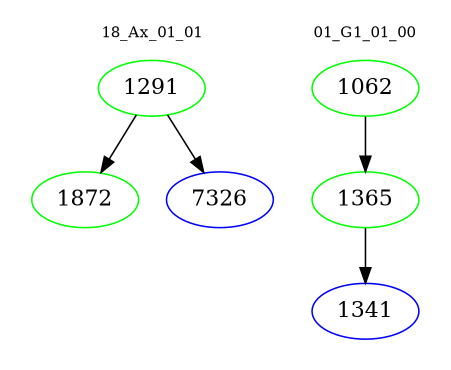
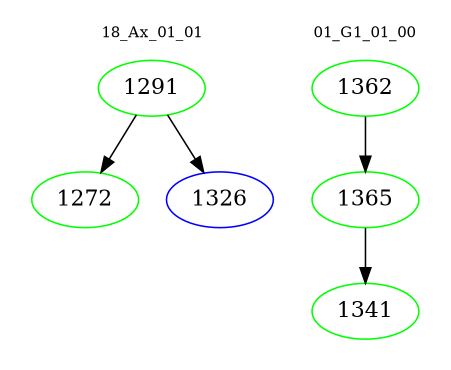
(365, 88) -> (365, 88)
(85, 200) -> (85, 200)
(220, 200) -> (220, 200)
(365, 311) -> (365, 311)
